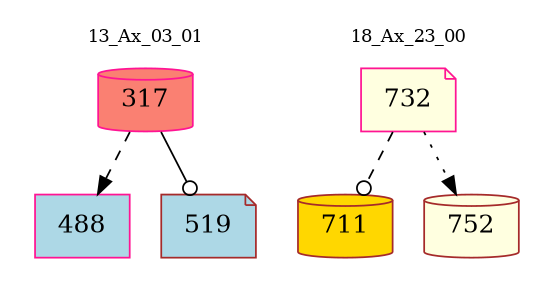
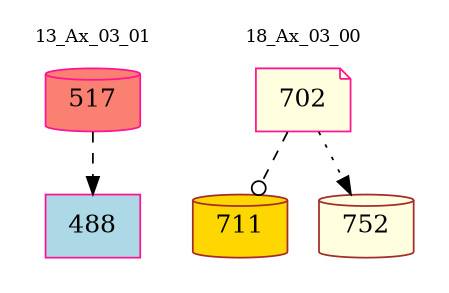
(408, 38) -> (303, 38)
(145, 100) -> (93, 100)
(408, 100) -> (303, 100)
(209, 226) -> none
